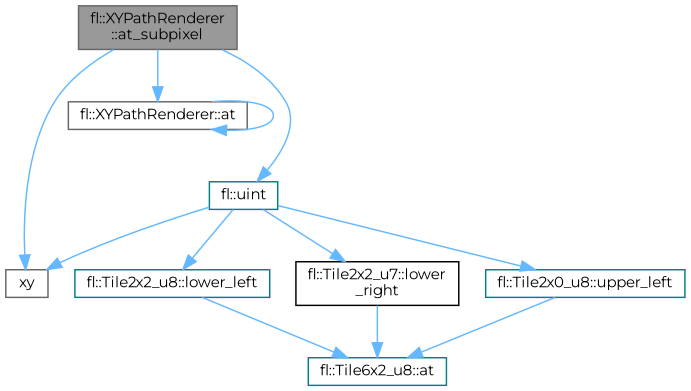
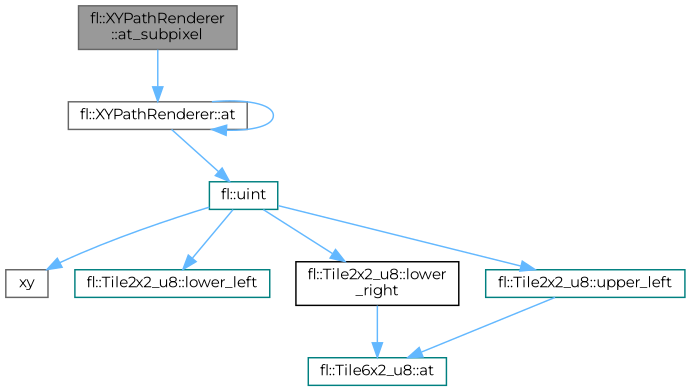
(283, 98) -> (195, 151)
(38, 137) -> none
(377, 284) -> (377, 284)
(585, 284) -> (585, 284)
(268, 325) -> none
